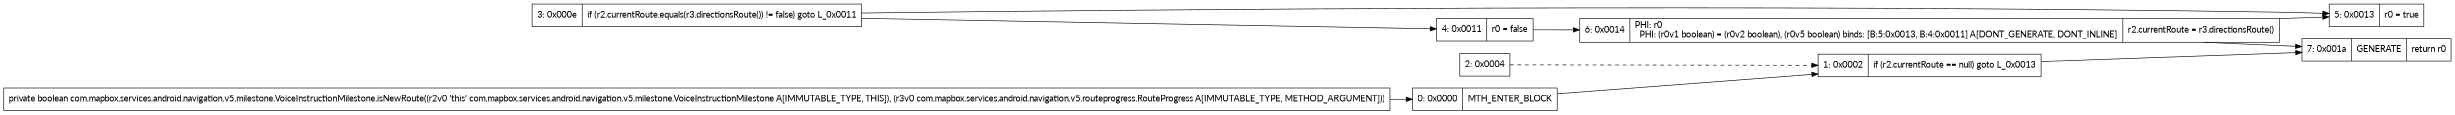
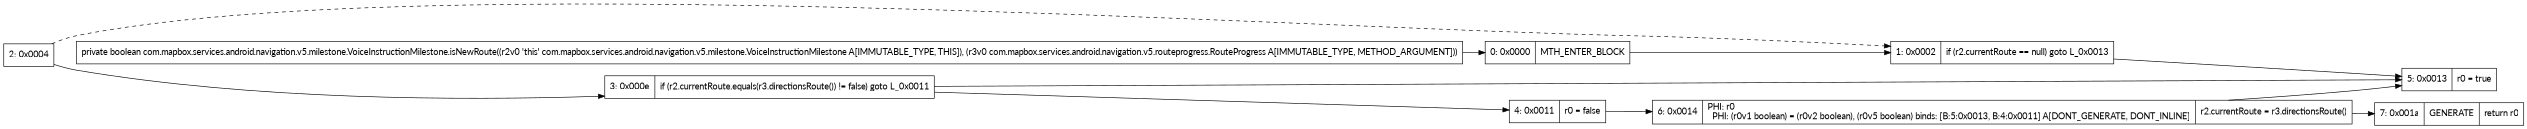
(2168, 57) -> (2255, 67)
none -> (325, 95)
